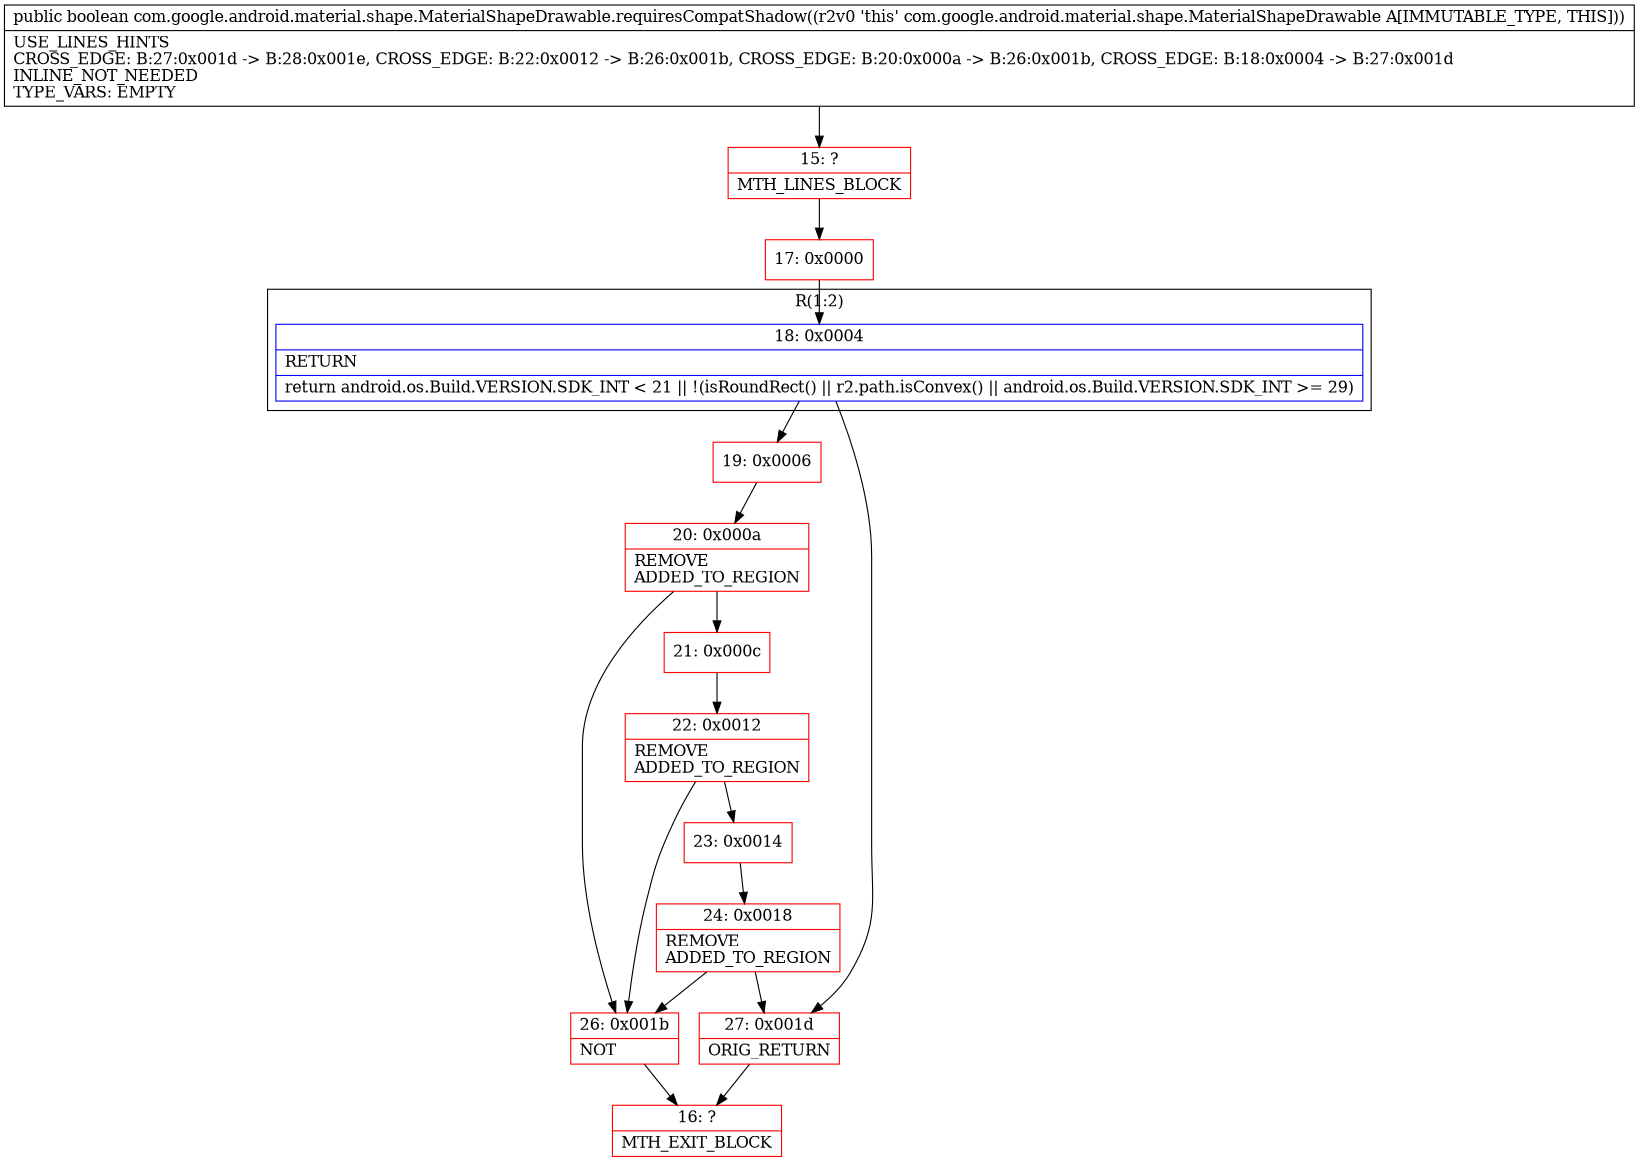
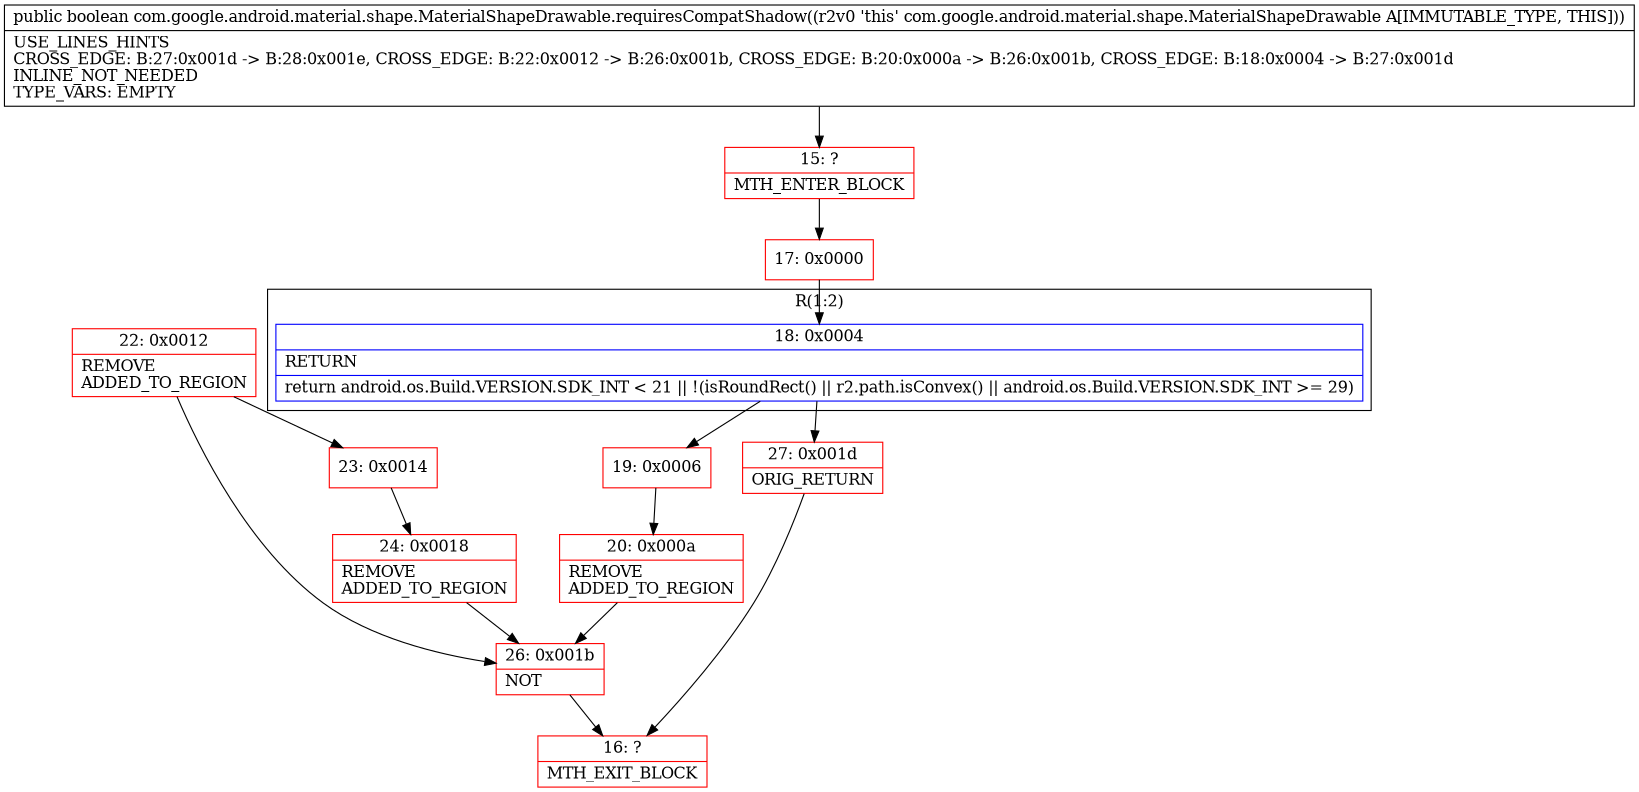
(819, 185) -> (819, 185)
(717, 652) -> none
(758, 987) -> none
